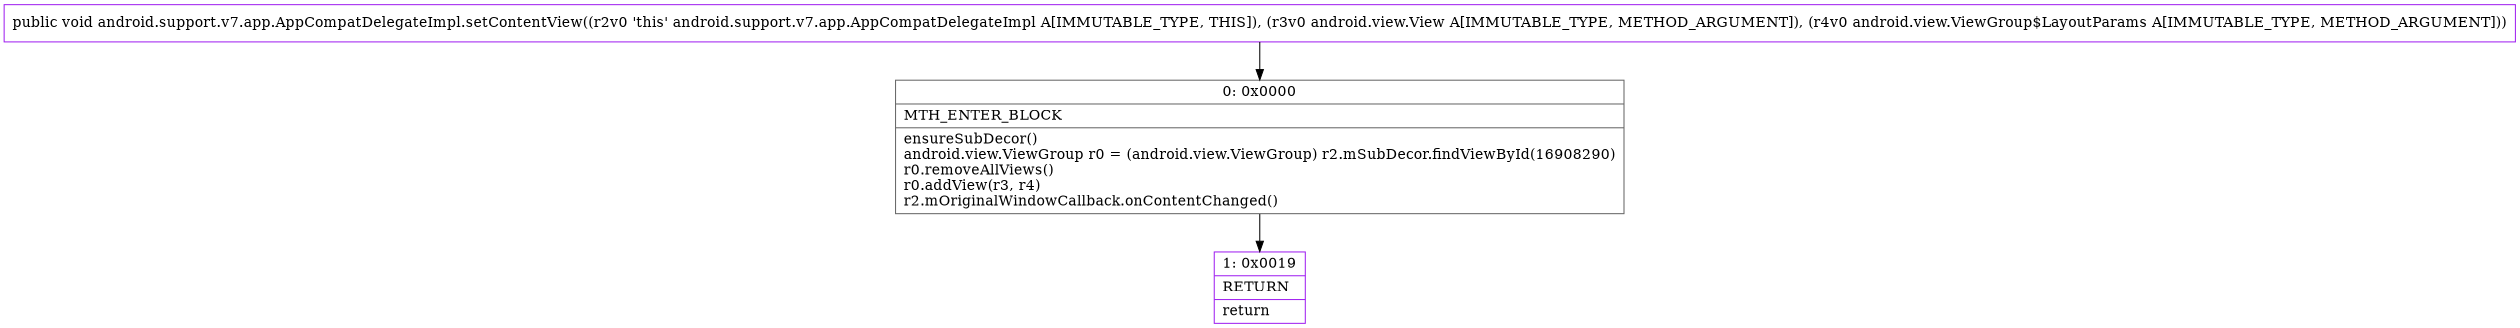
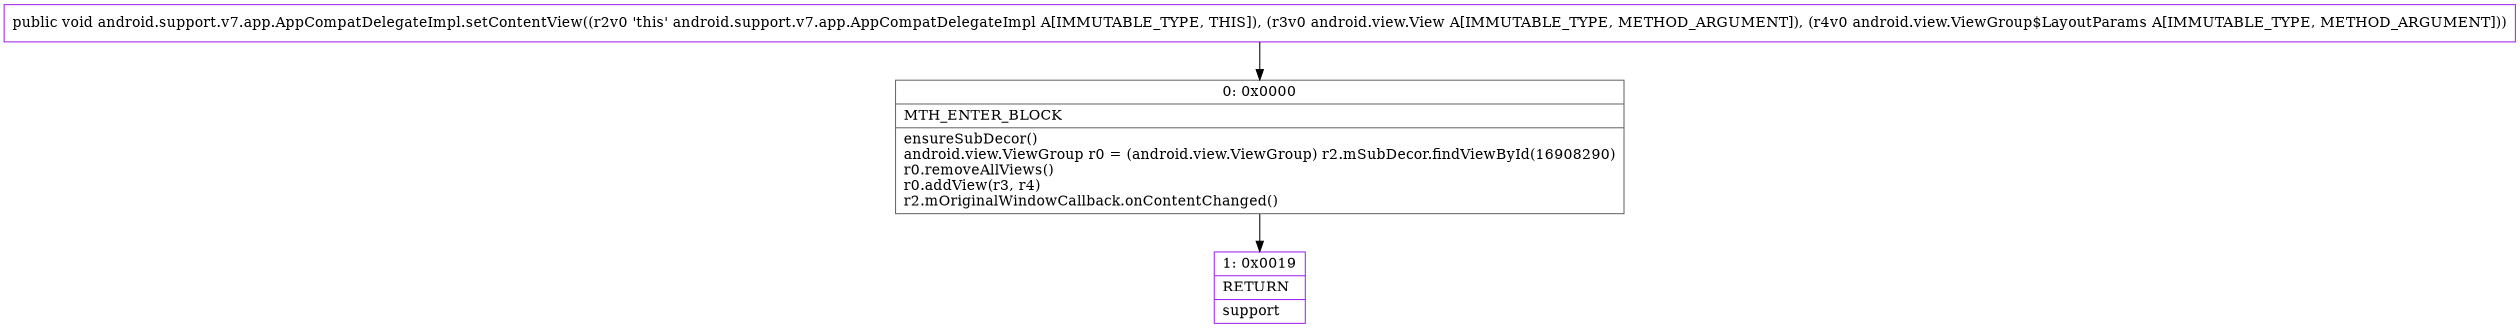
(1246, 311) -> (1251, 311)
